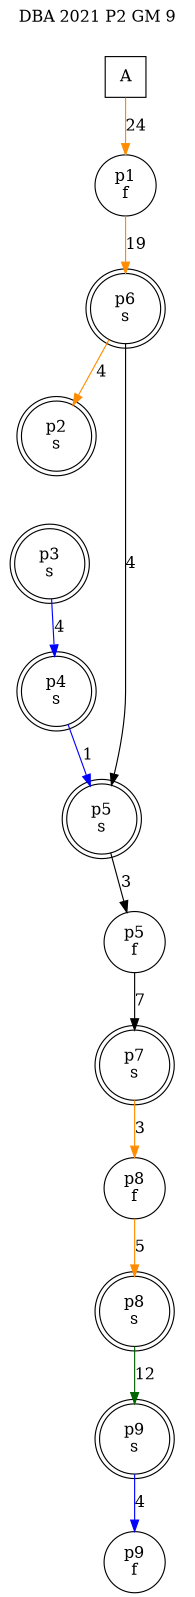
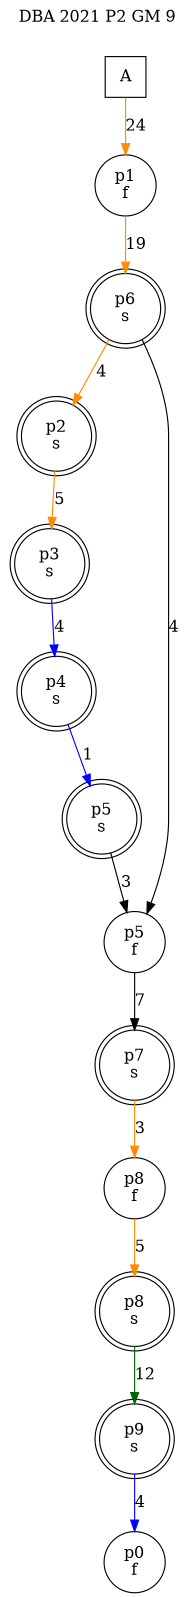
none -> (53, 494)
(126, 559) -> (169, 620)
(135, 1562) -> (135, 1562)
